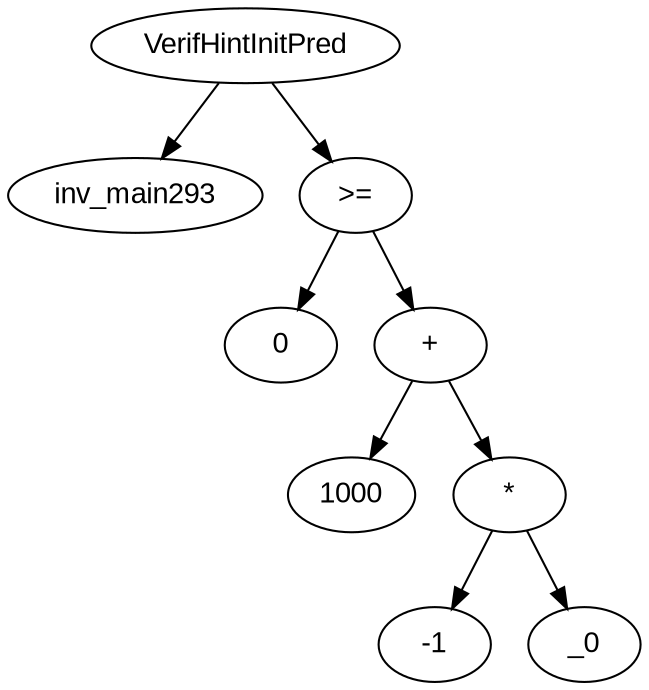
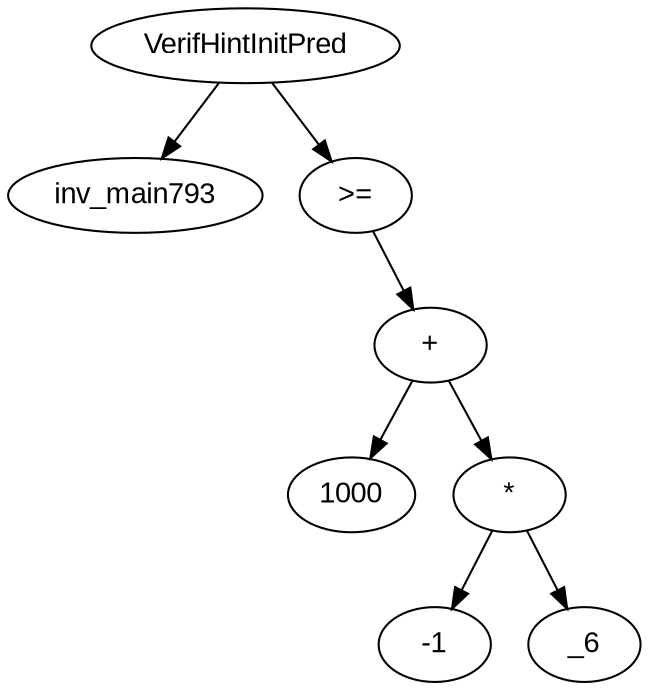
(135, 195) -> (135, 195)
(281, 345) -> none
(584, 645) -> (584, 645)
